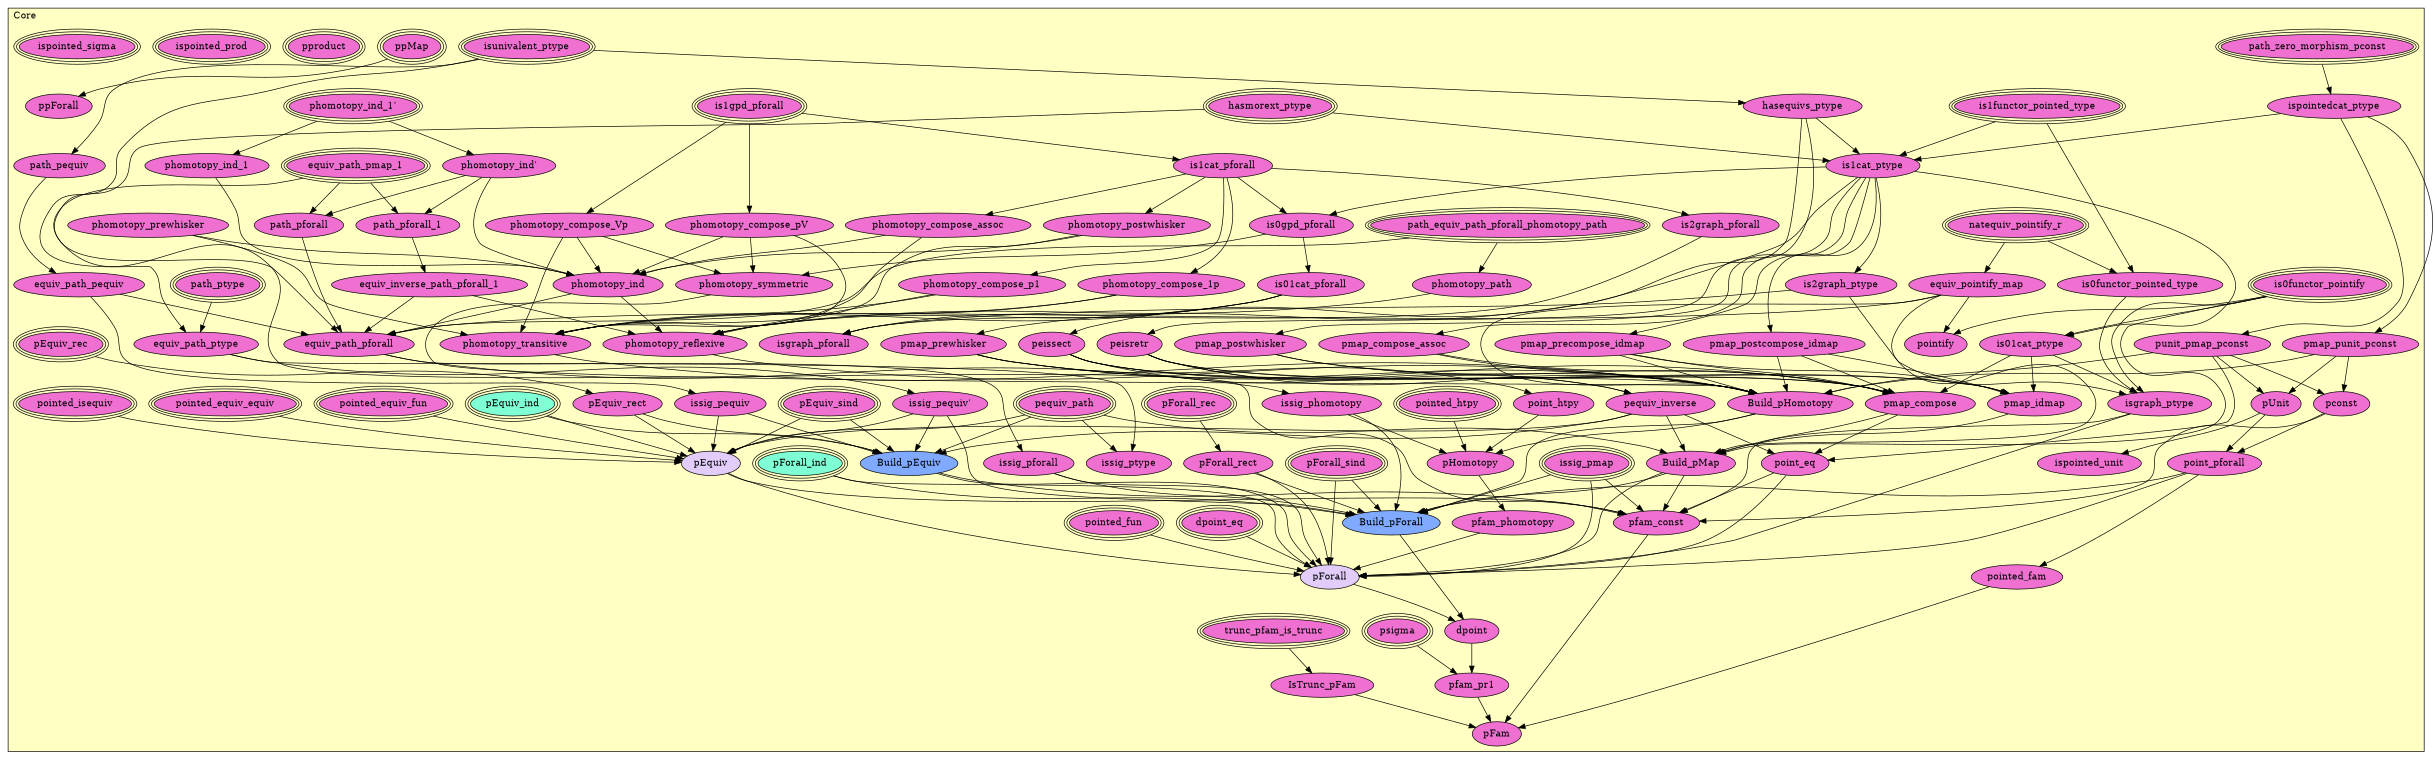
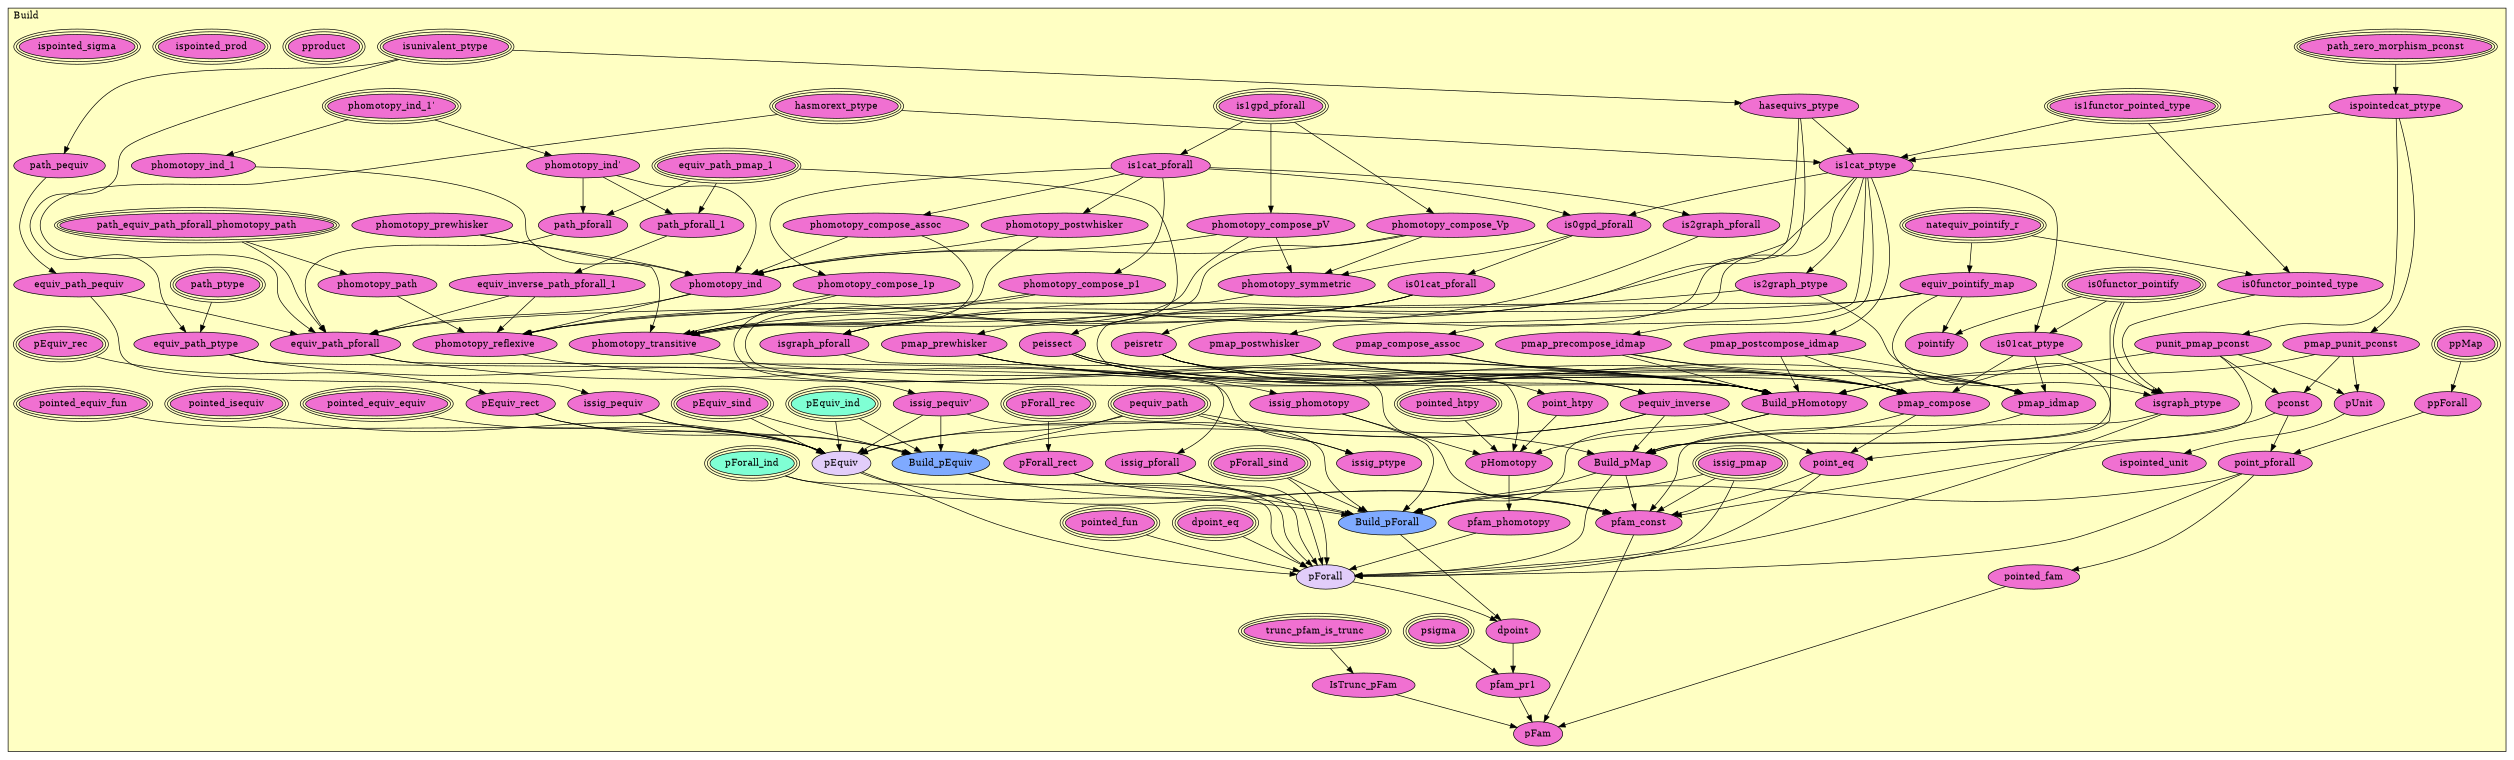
(25, 16) -> (26, 16)
none -> (1206, 367)
(2247, 432) -> (2362, 432)
